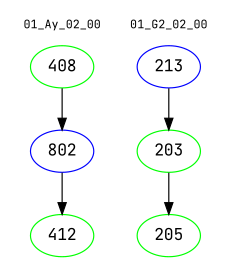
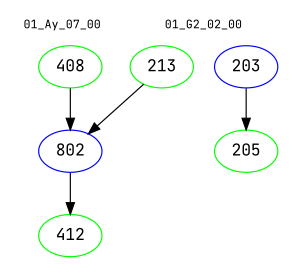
(63, 25) -> (63, 25)
(169, 67) -> (162, 67)
(169, 103) -> (129, 98)
(169, 151) -> (246, 67)
